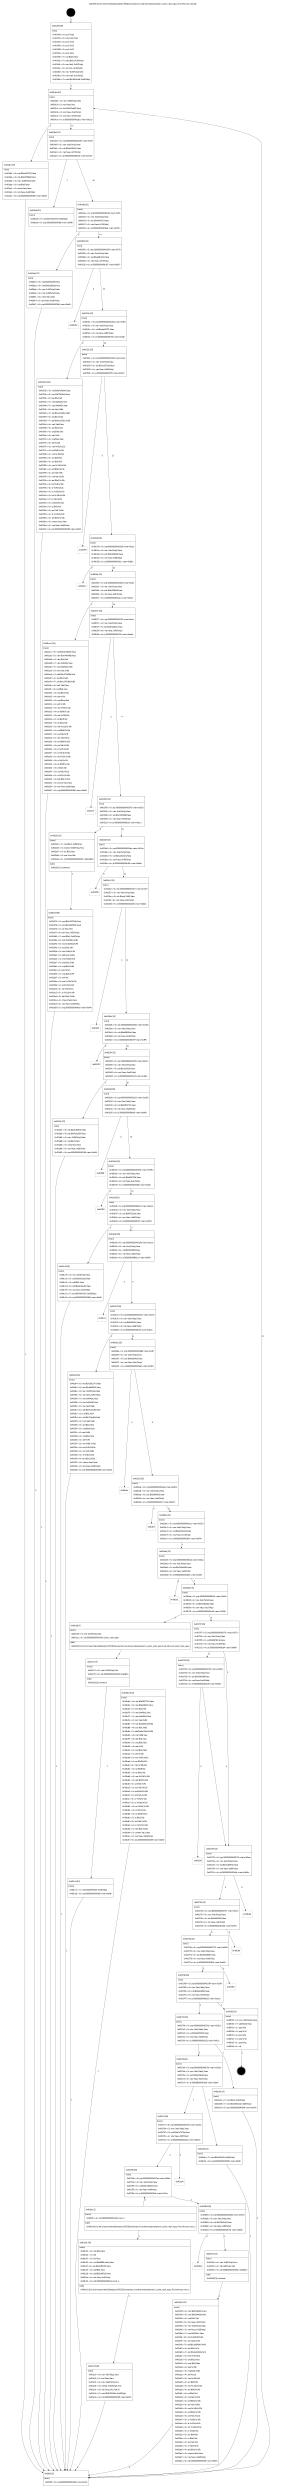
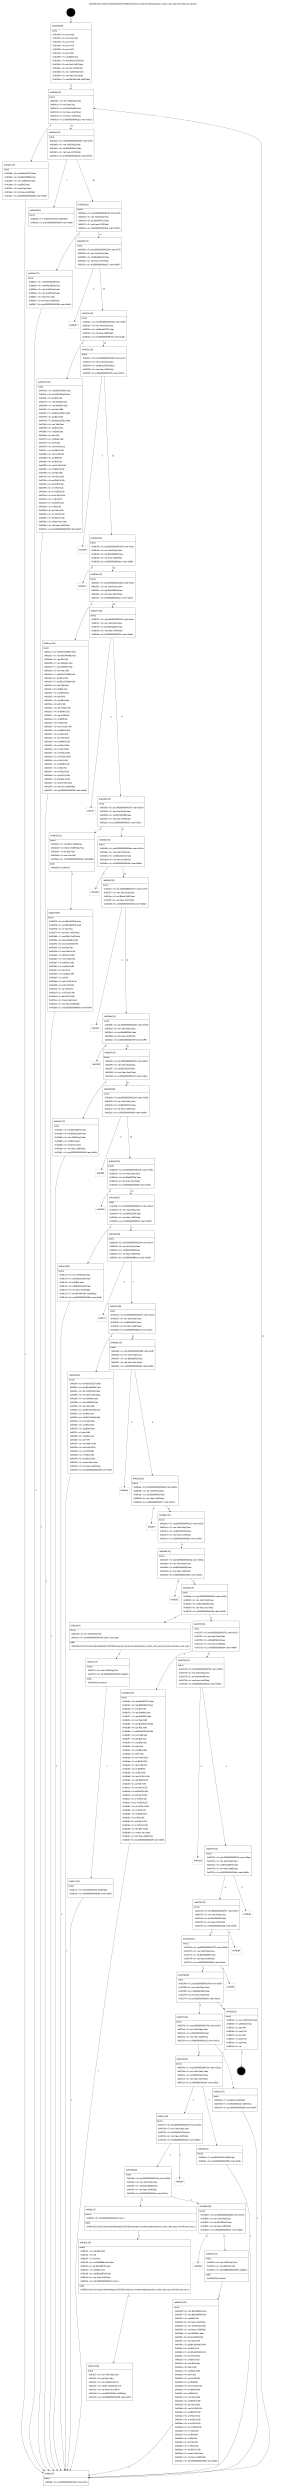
(228, 1748) -> (170, 1665)
(144, 2202) -> (141, 2201)
(93, 2436) -> none
